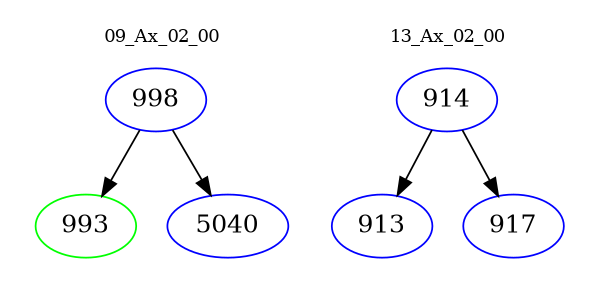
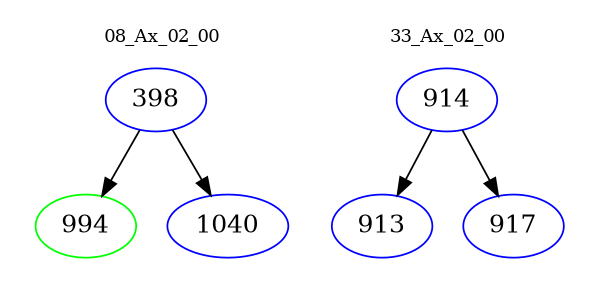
(162, 38) -> (162, 38)
(448, 38) -> (448, 38)
(156, 100) -> (156, 100)
(86, 226) -> (86, 226)
(228, 226) -> (228, 226)
